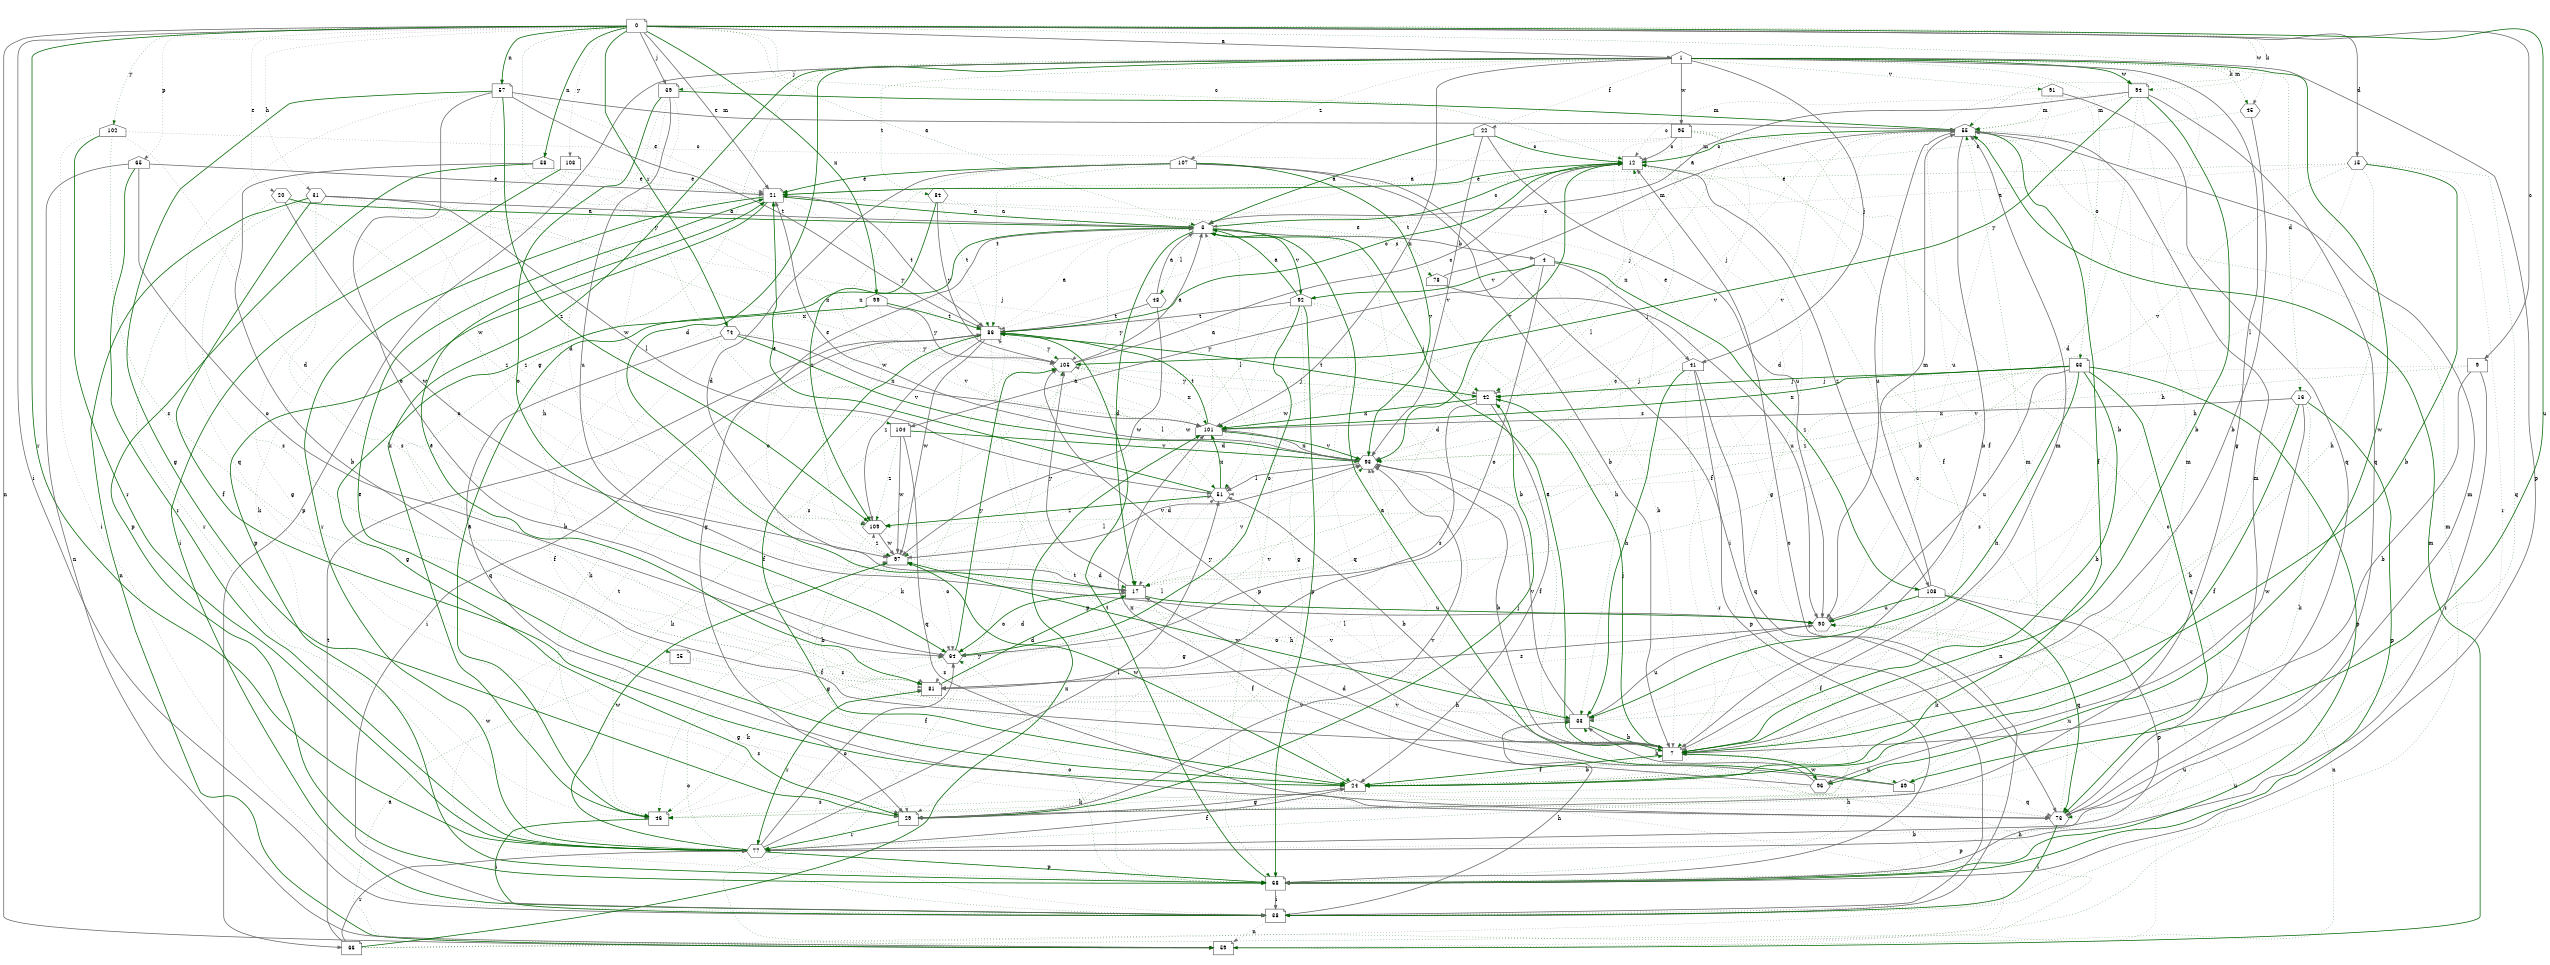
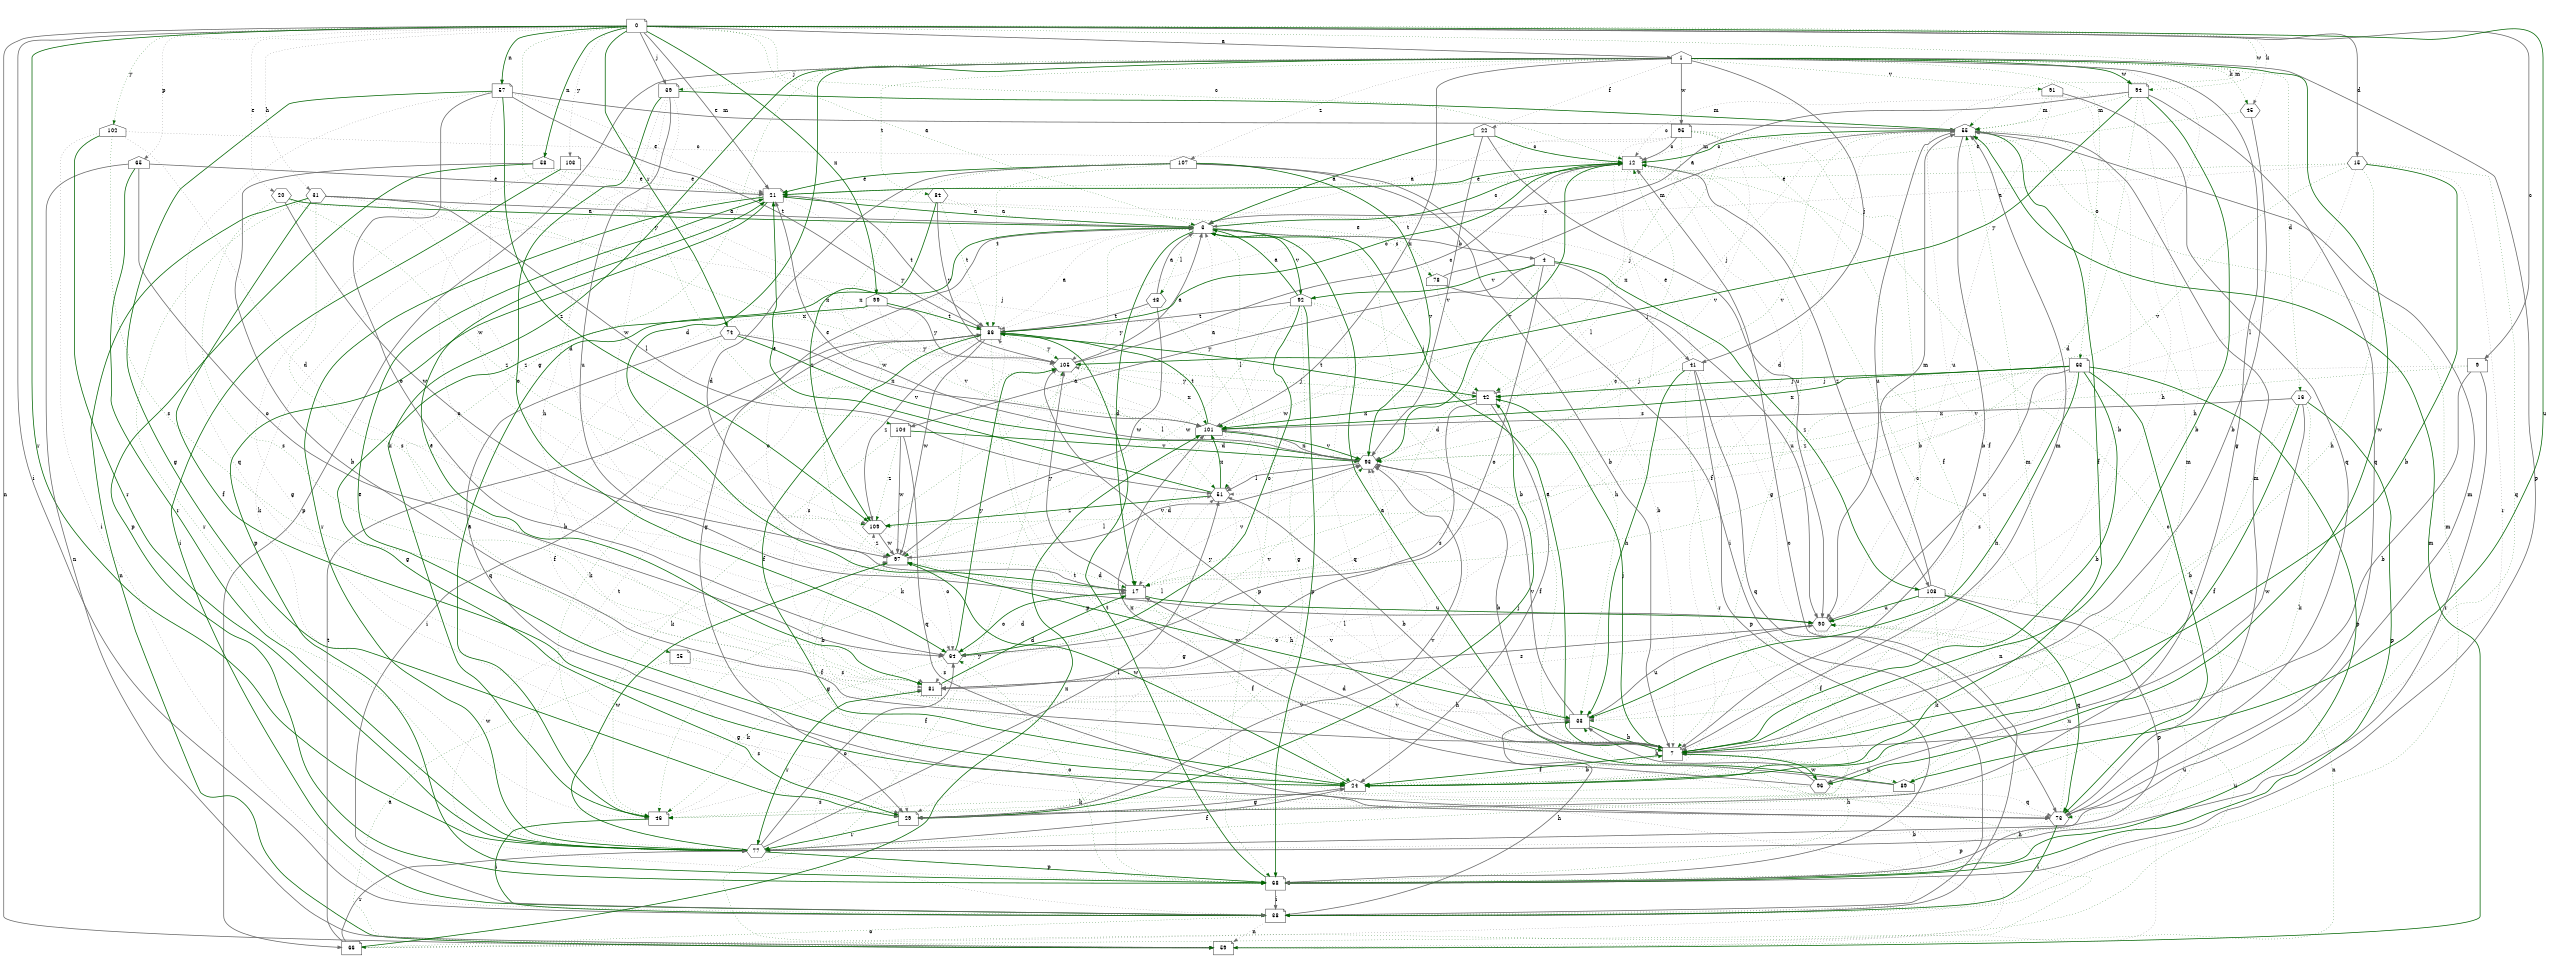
(794, 877) -> (816, 932)
